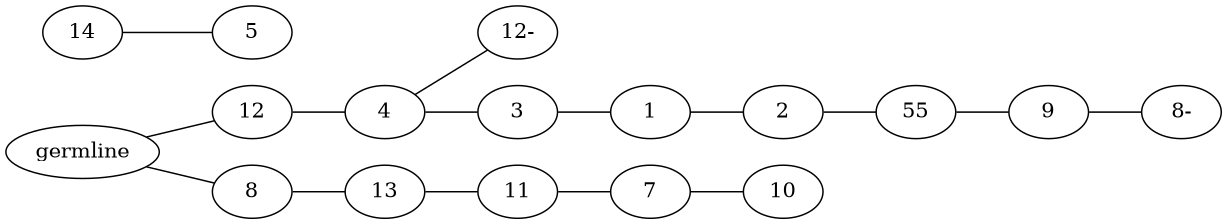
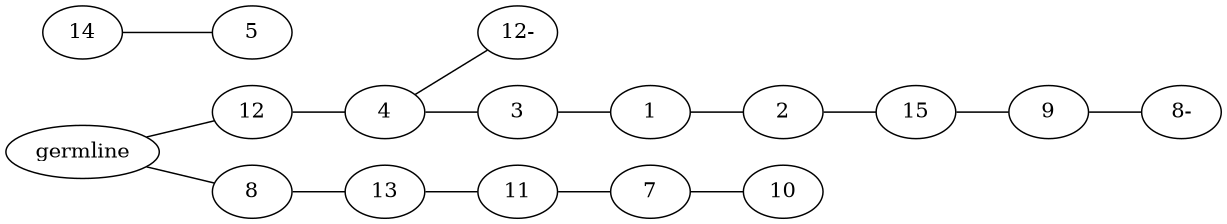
(916, 112) -> (916, 112)
